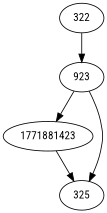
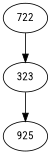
(82, 18) -> (25, 18)
(82, 77) -> (25, 77)
(48, 136) -> none
(82, 195) -> (25, 136)
